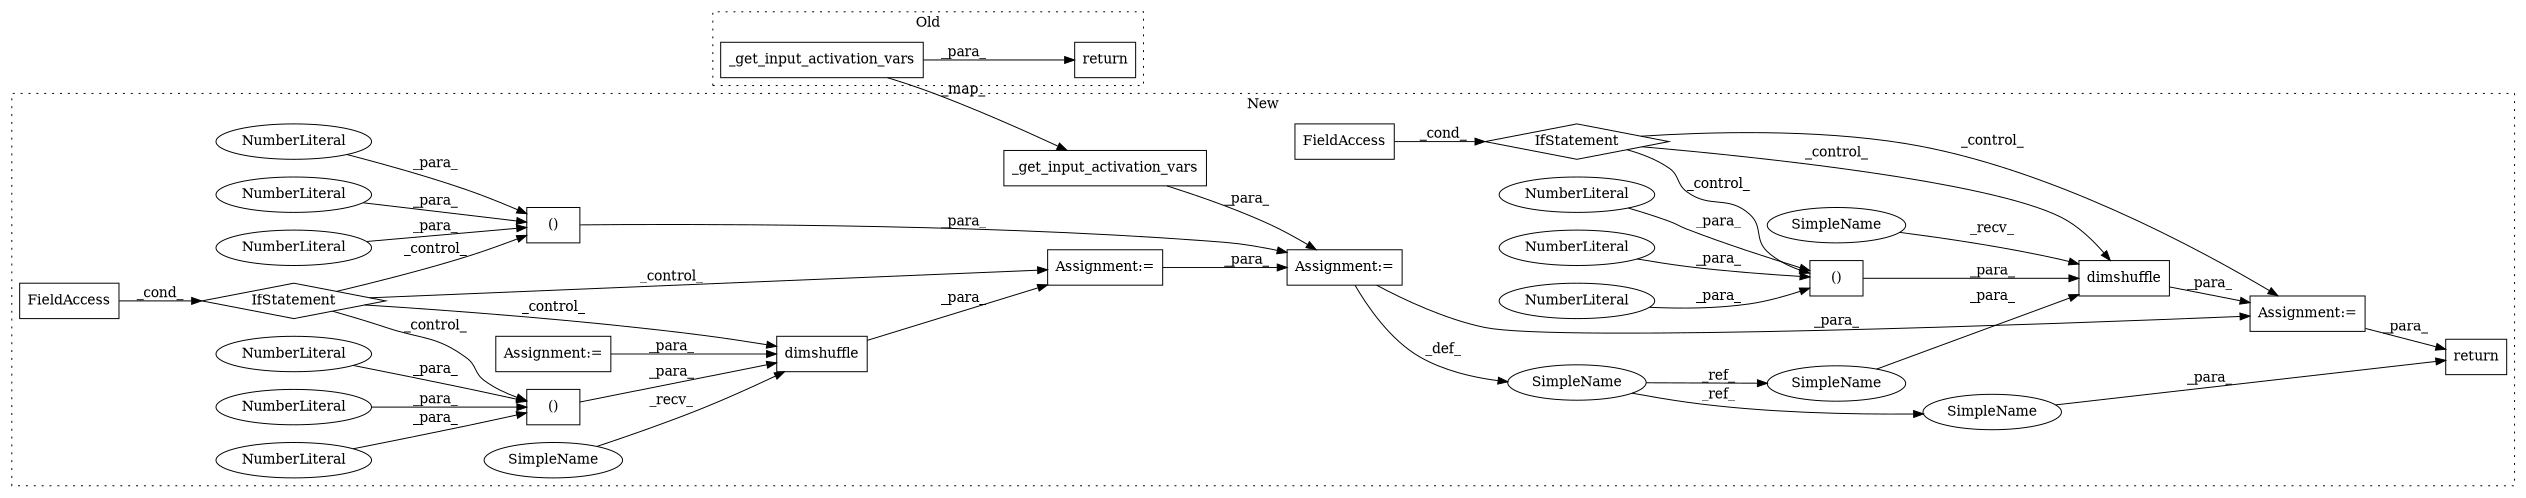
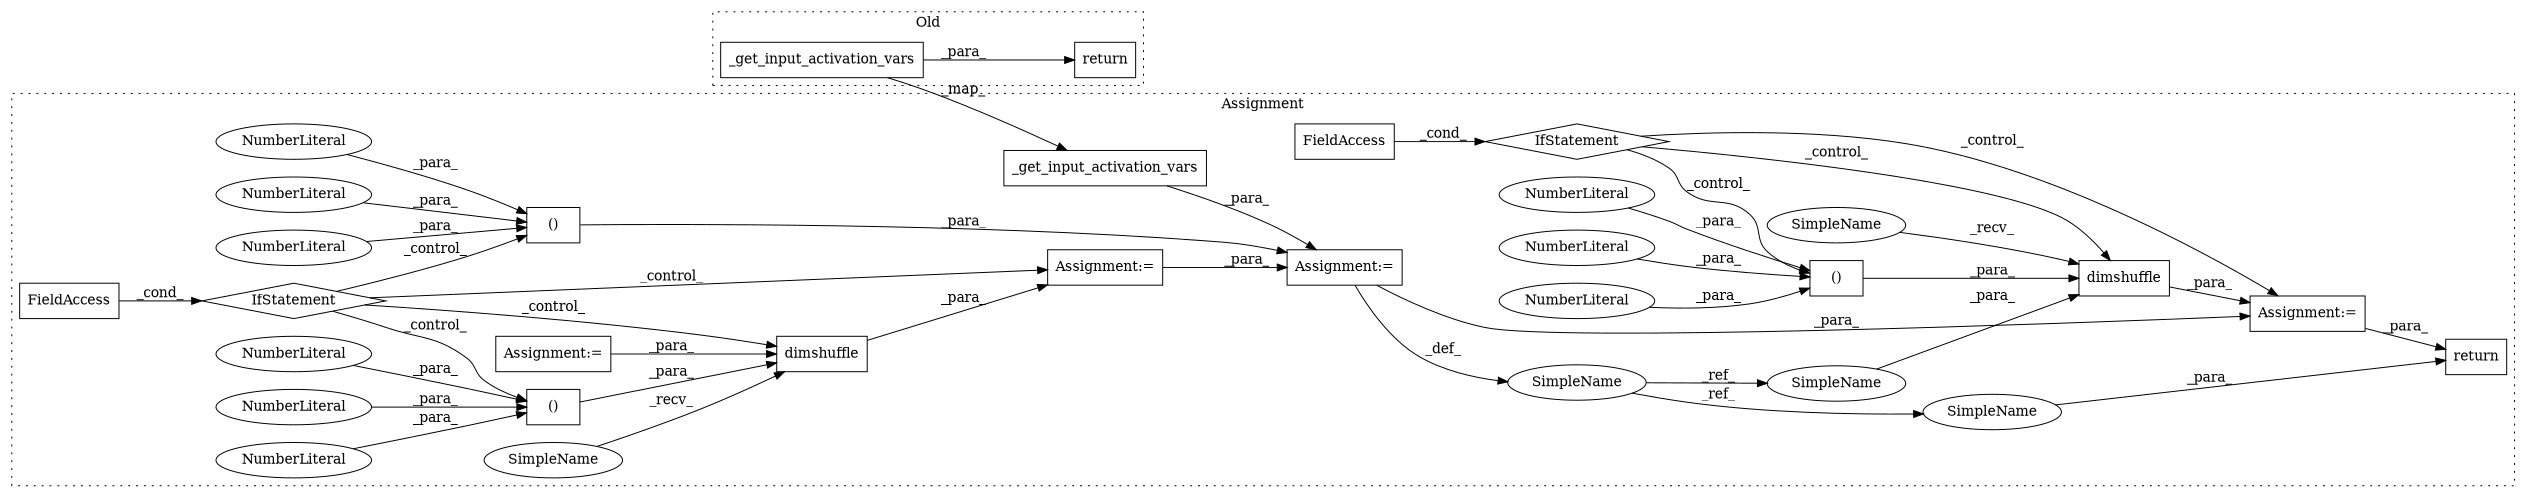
(1263, 105) -> (1263, 105)
